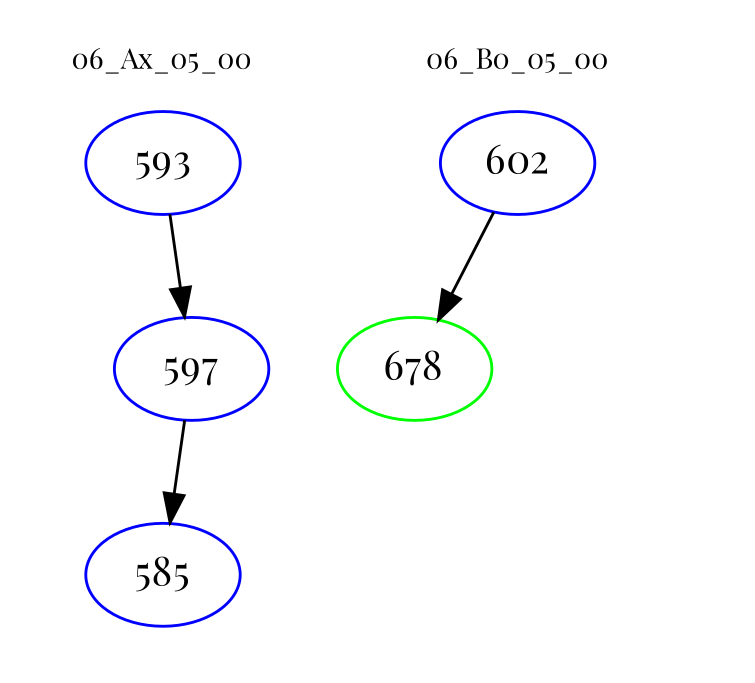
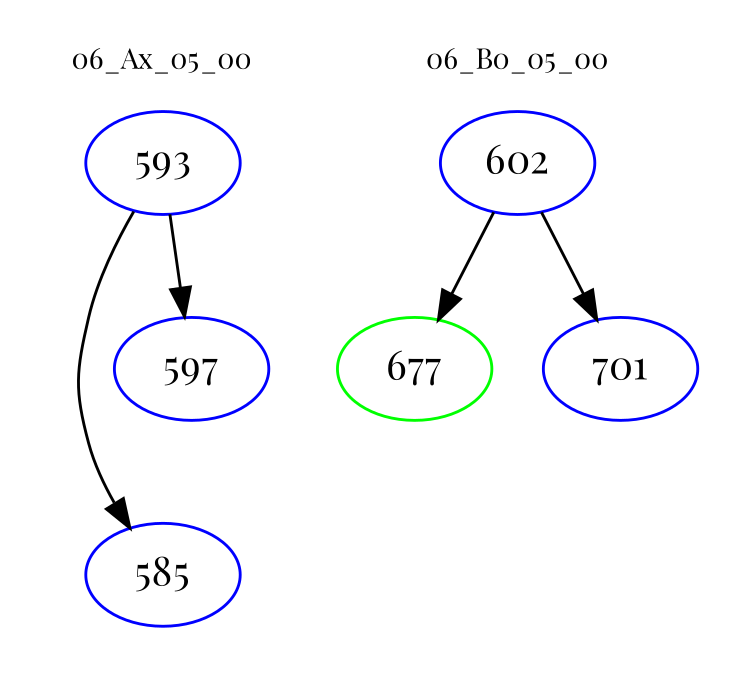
(415, 369) -> (415, 369)
none -> (621, 369)
(179, 457) -> (81, 355)
